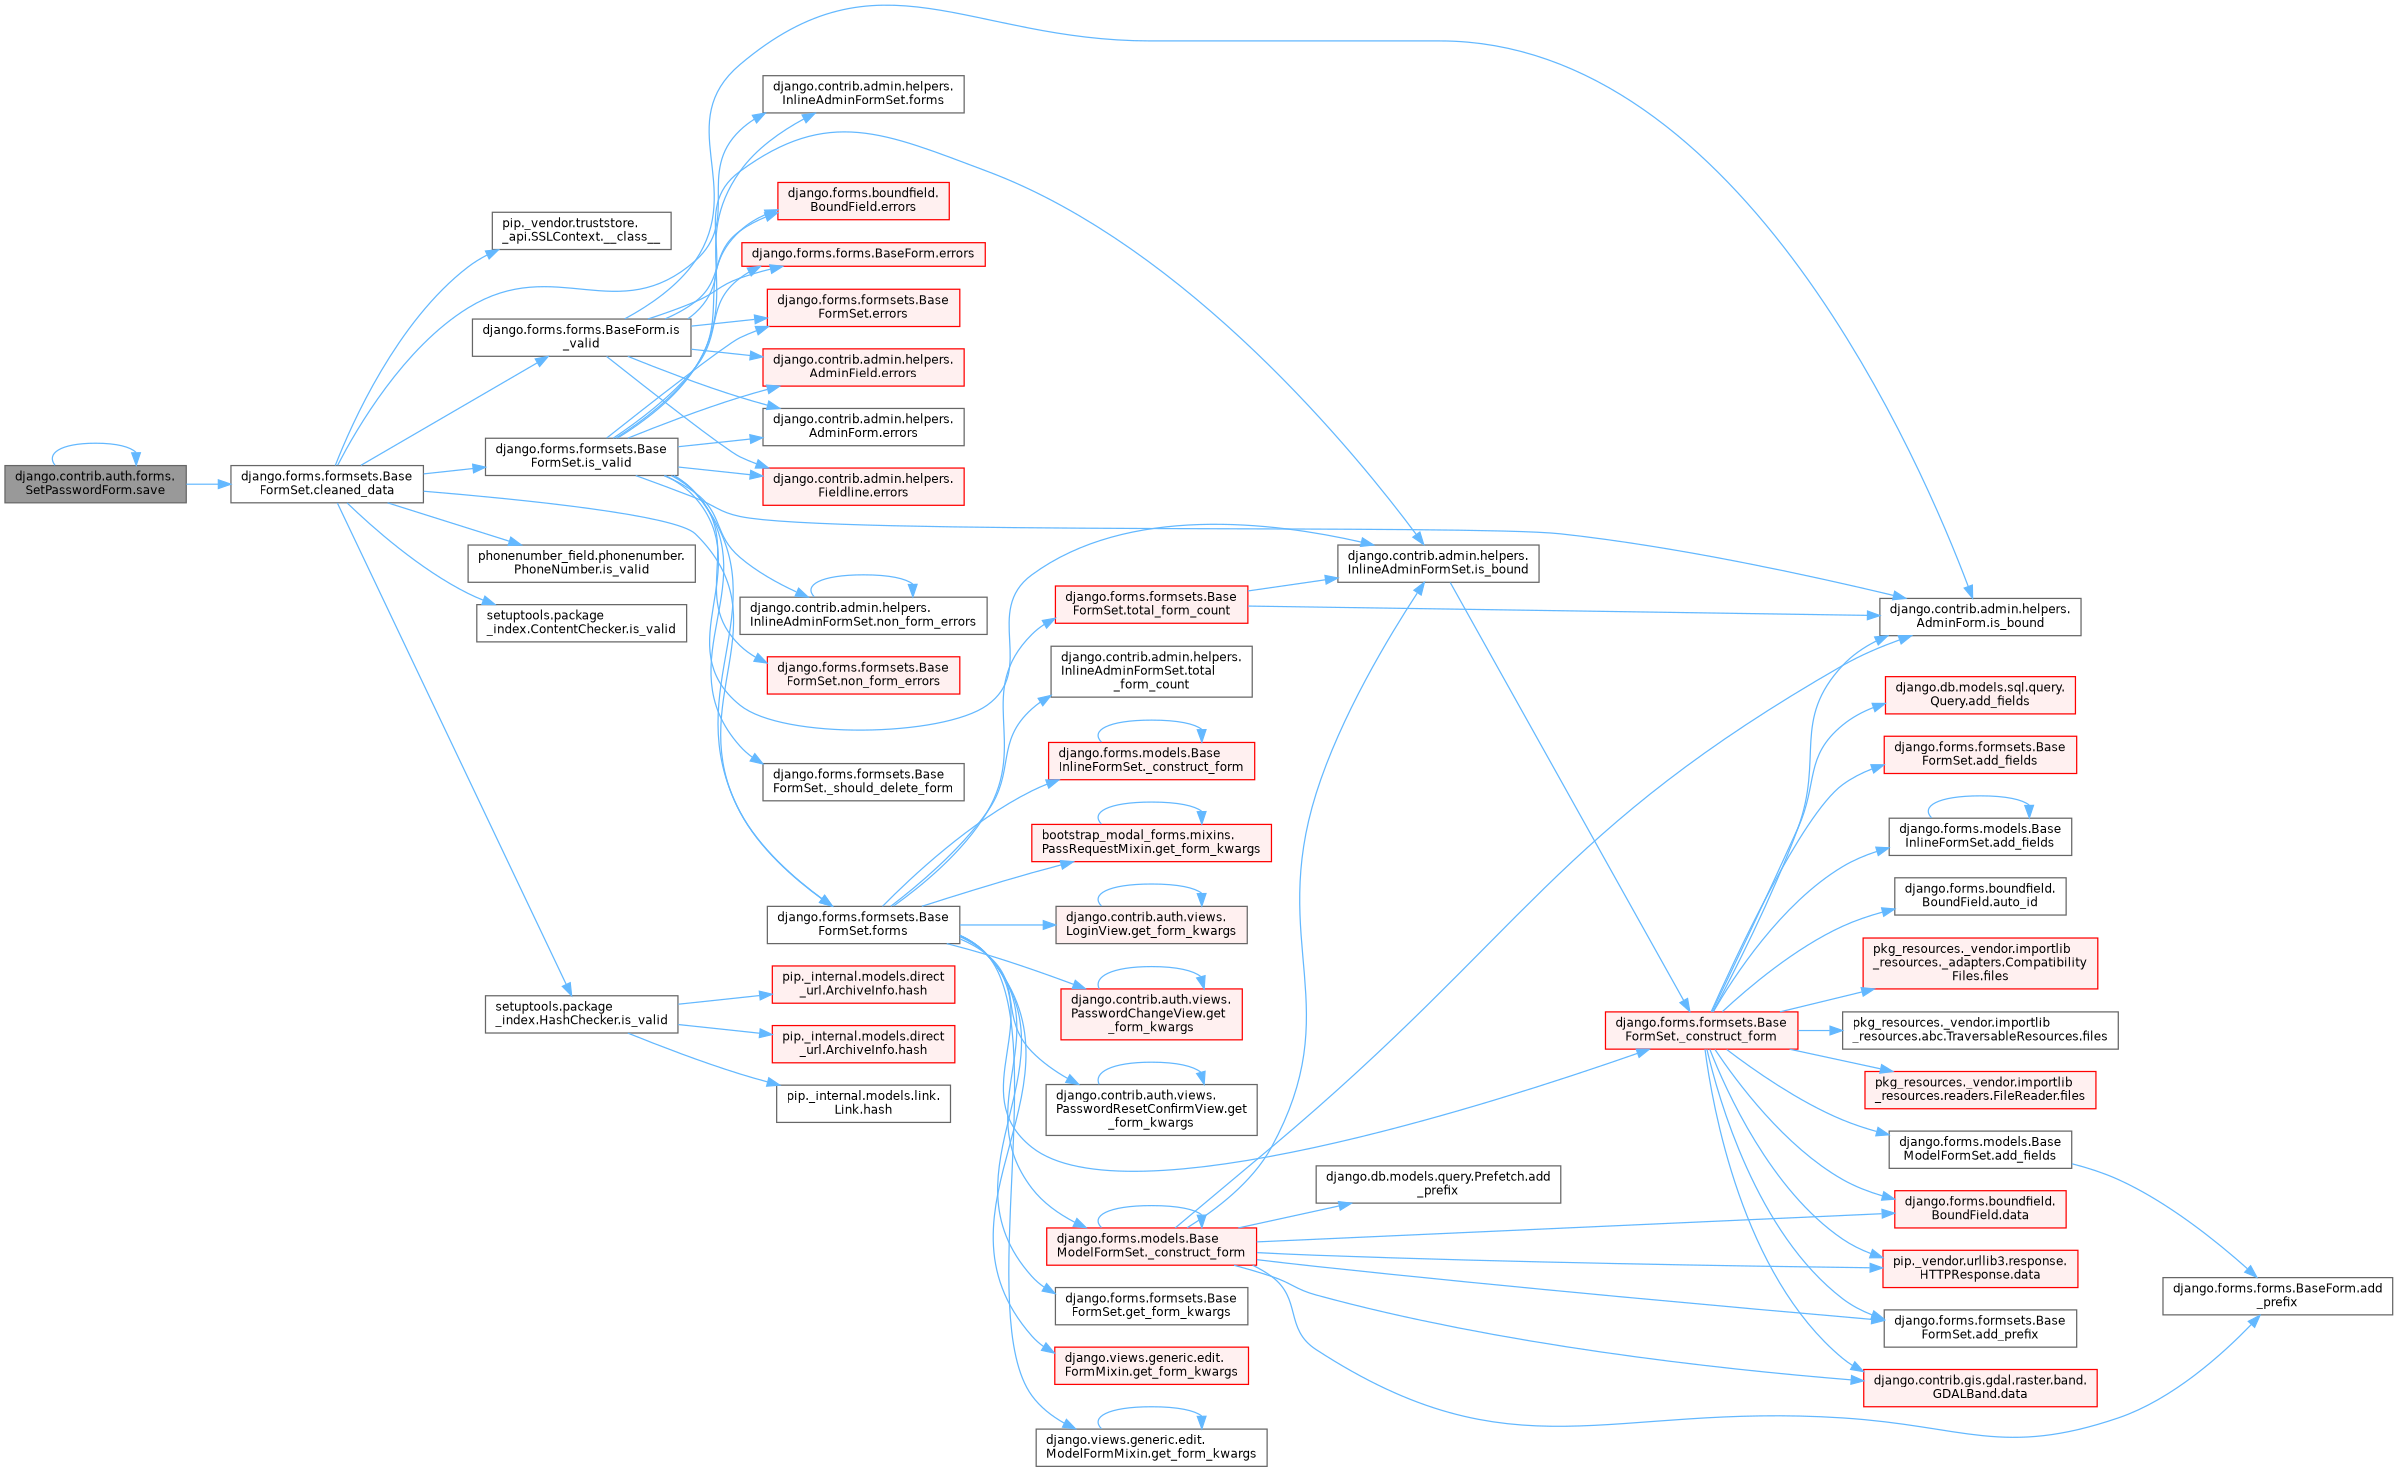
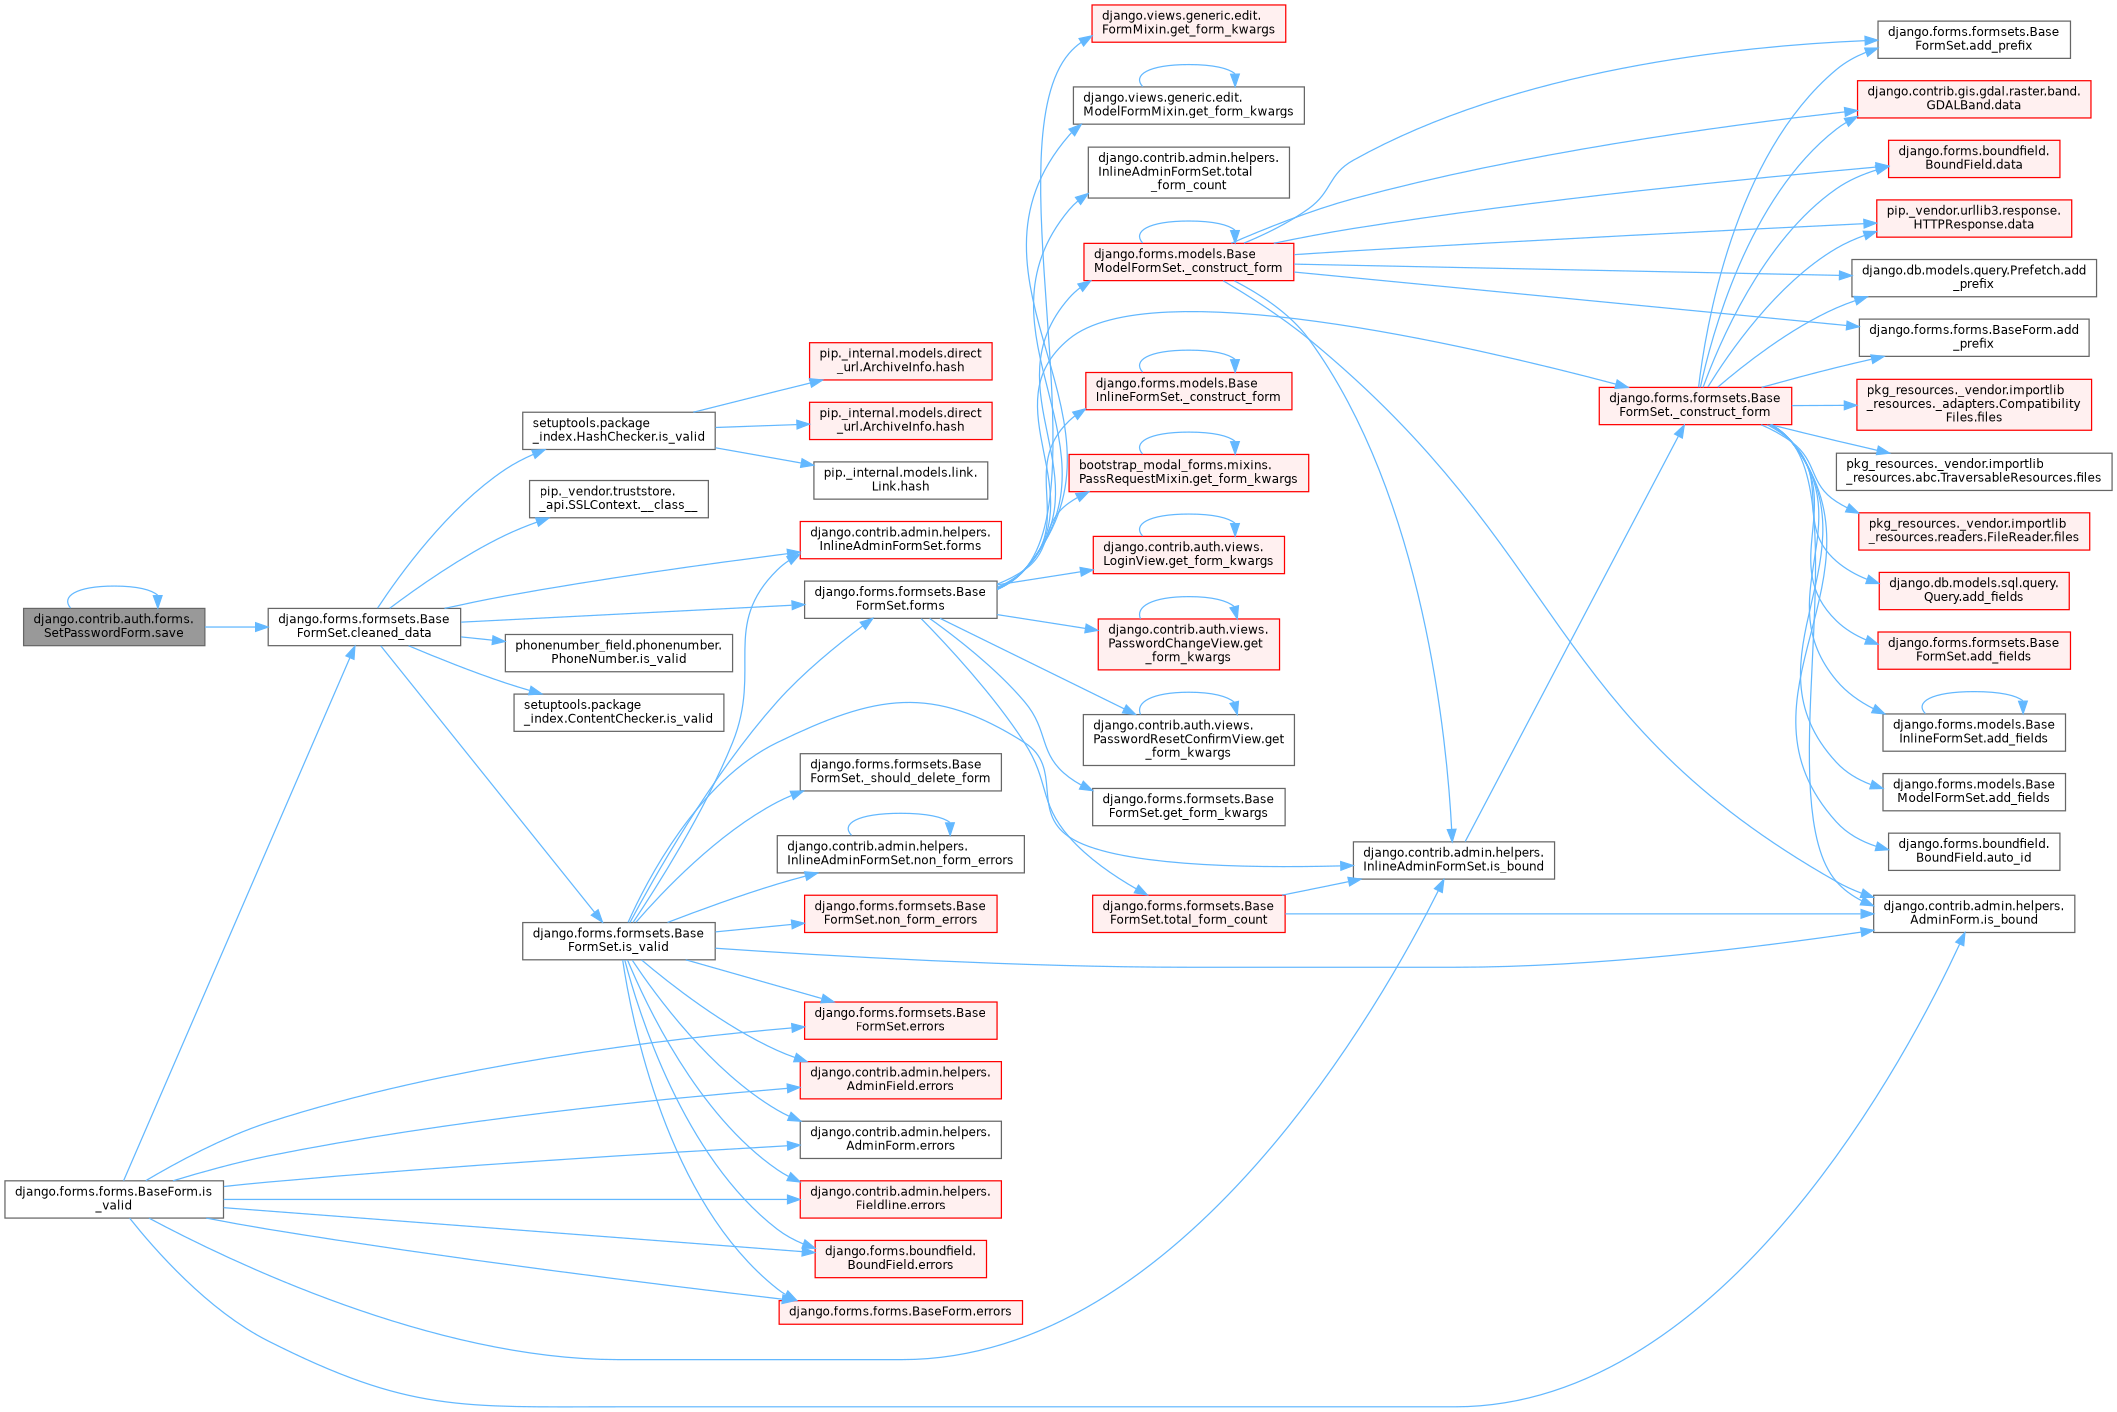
(864, 94) -> (901, 540)
none -> (1783, 338)
(449, 414) -> (237, 919)
(1152, 925) -> (1189, 555)
(2166, 1206) -> (1816, 373)
